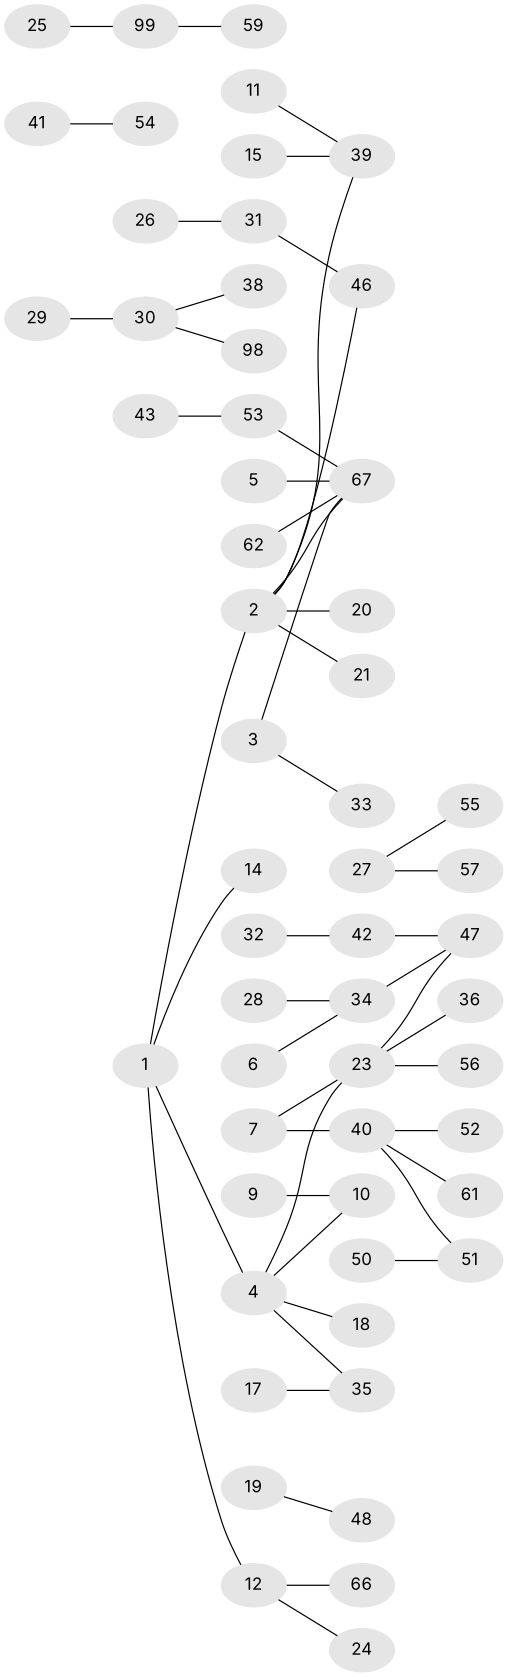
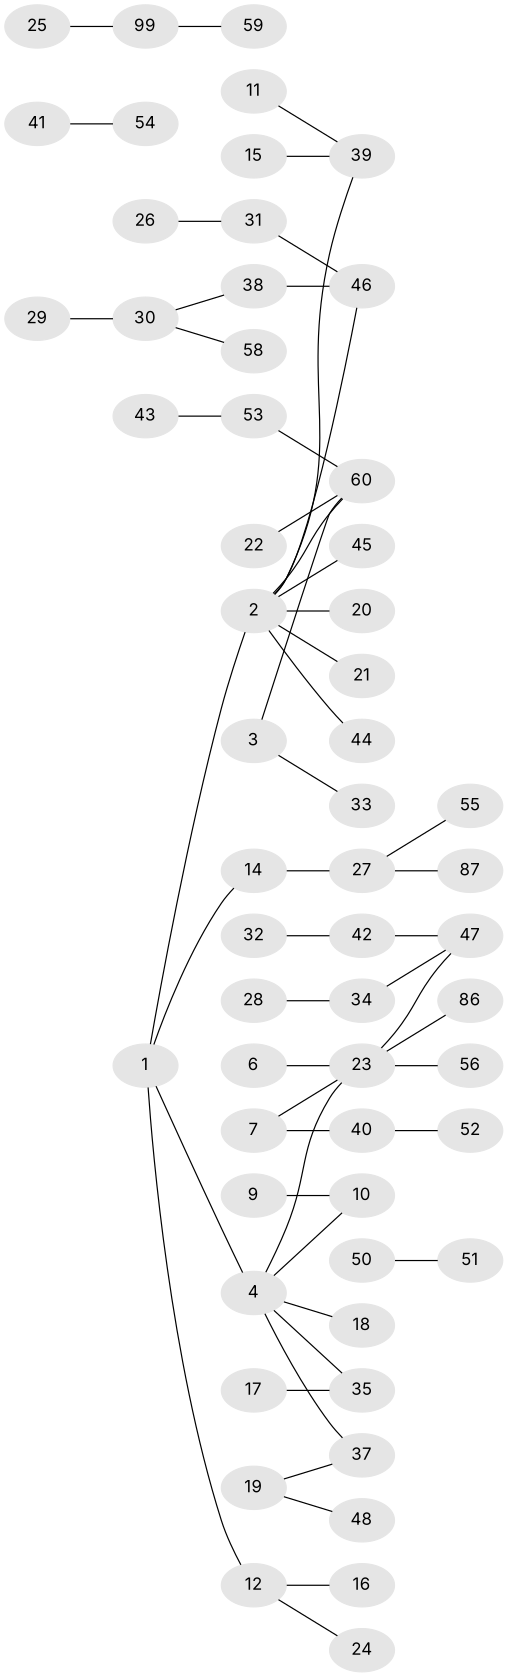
none -> (308, 286)
(254, 351) -> (254, 351)
(254, 481) -> none
(362, 481) -> (362, 481)
(254, 546) -> (254, 546)
none -> (362, 546)
none -> (362, 741)
none -> (308, 871)
(470, 871) -> (470, 871)
(470, 1001) -> (470, 1001)
(308, 1033) -> (308, 1066)
(416, 1196) -> none
(470, 1196) -> none
none -> (362, 1455)
(362, 1585) -> (362, 1585)
